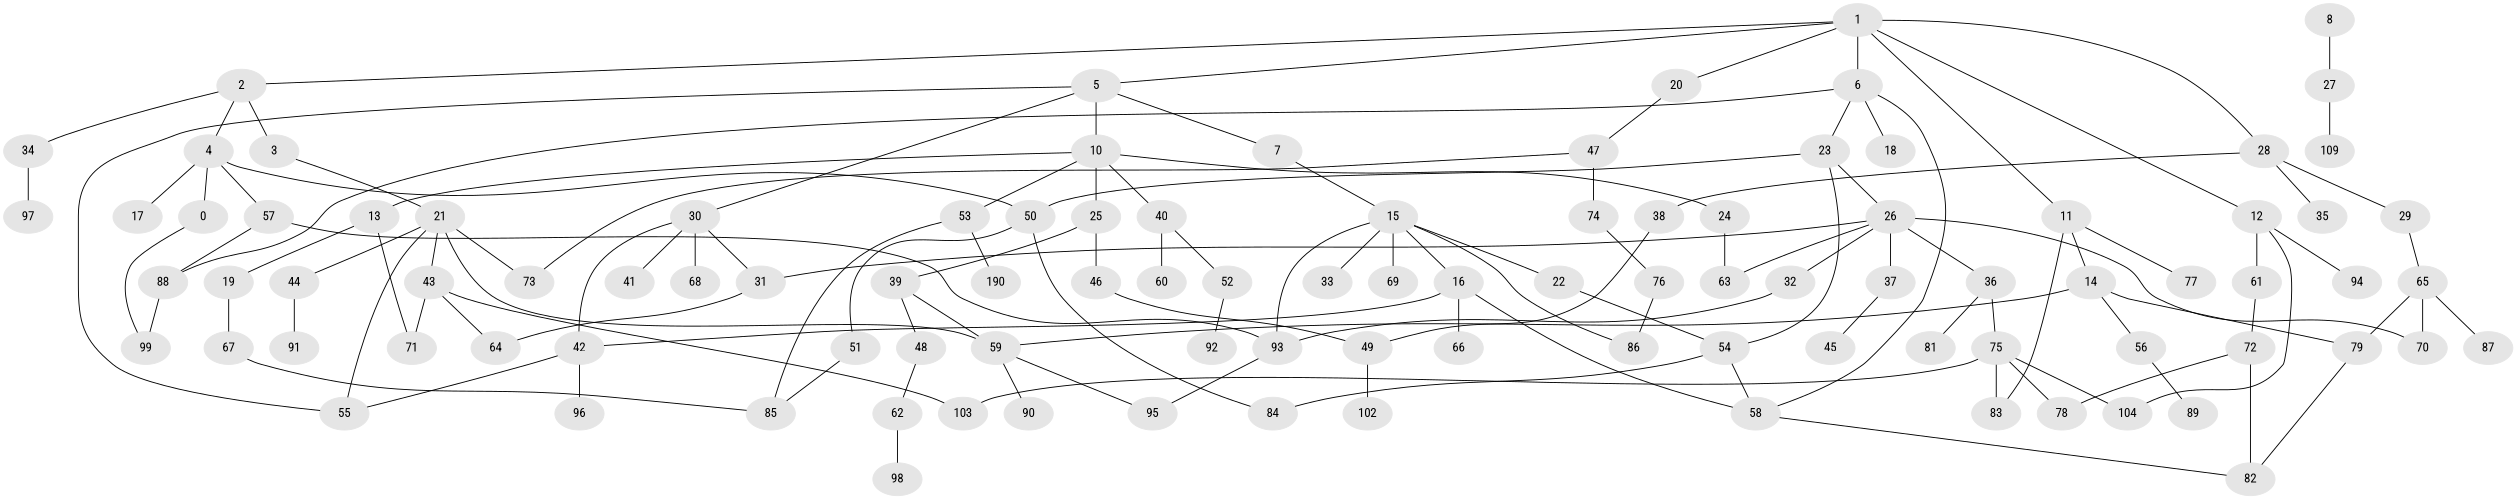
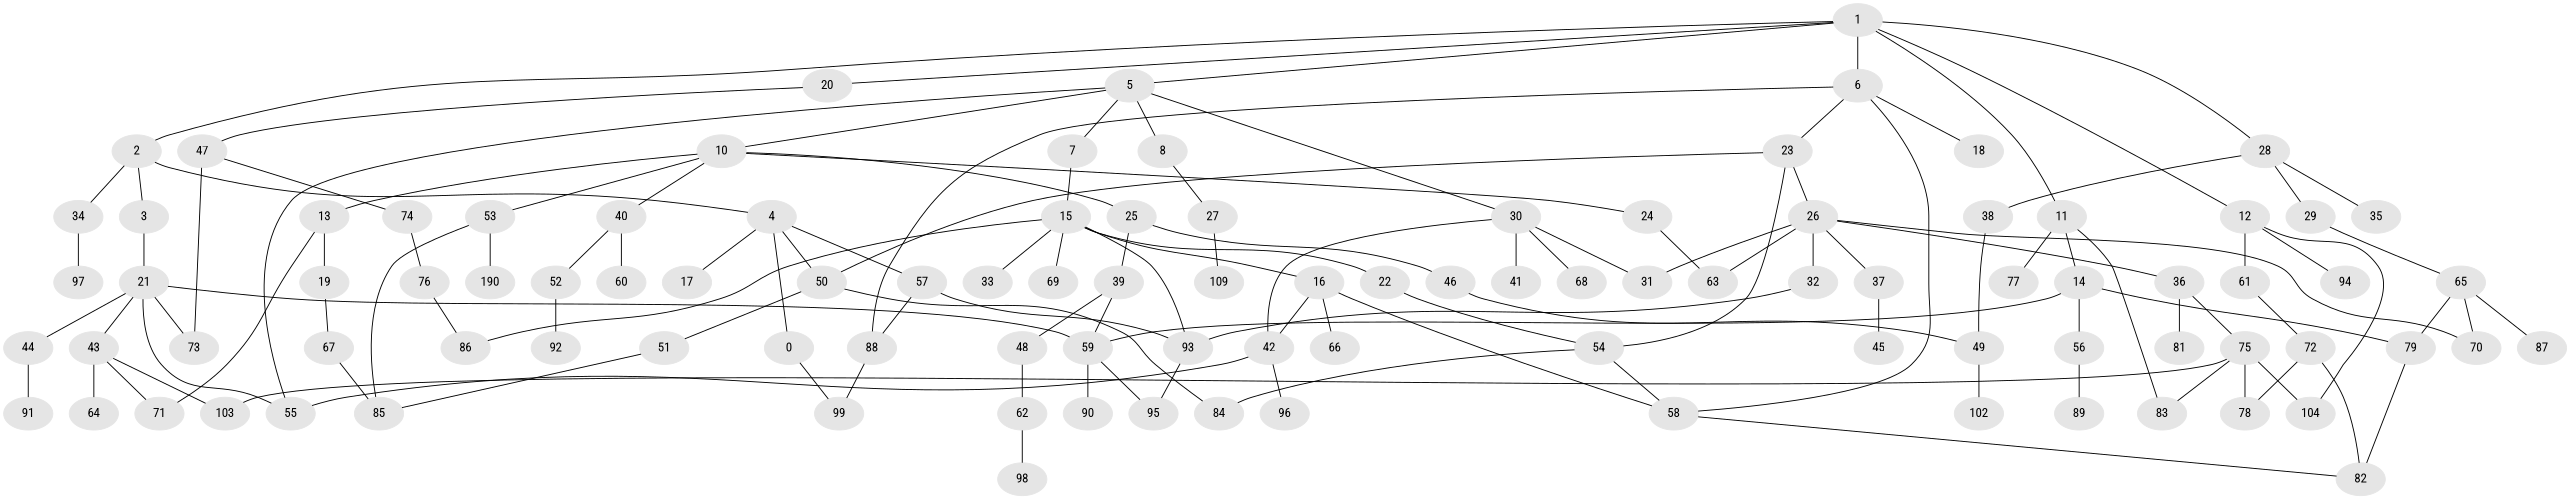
none -> (1149, 124)
(630, 318) -> none
